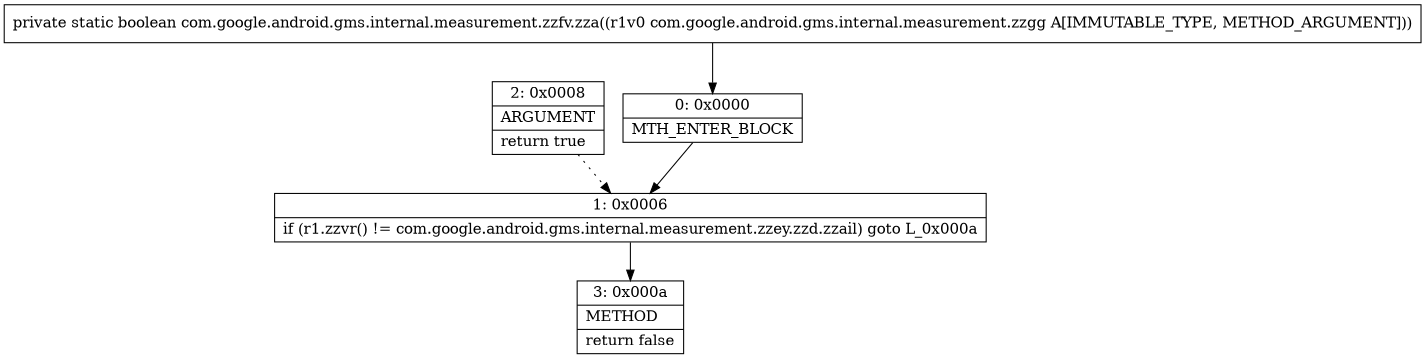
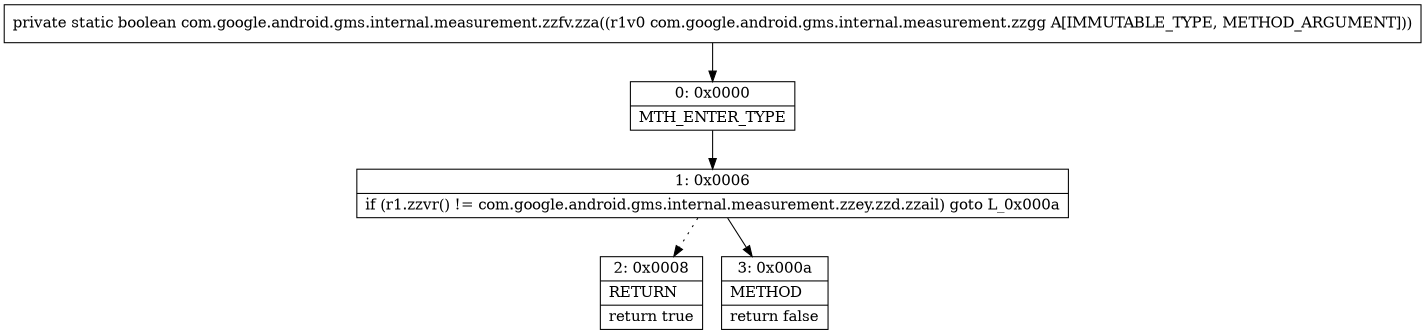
(548, 118) -> (643, 293)
(713, 130) -> (713, 118)
(591, 170) -> (689, 233)
